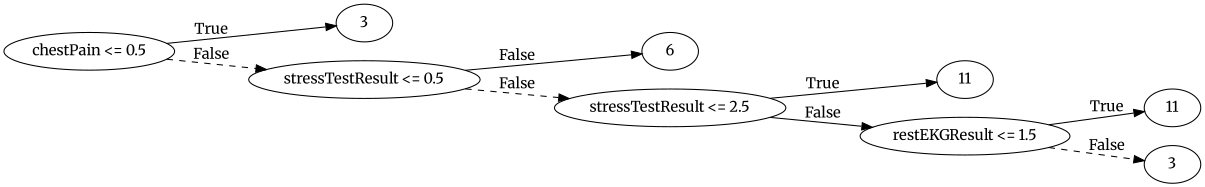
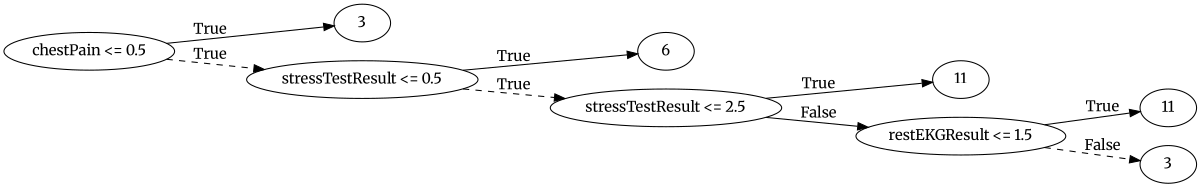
(212, 55) -> (210, 55)
(517, 56) -> (514, 57)
(517, 84) -> (514, 85)
